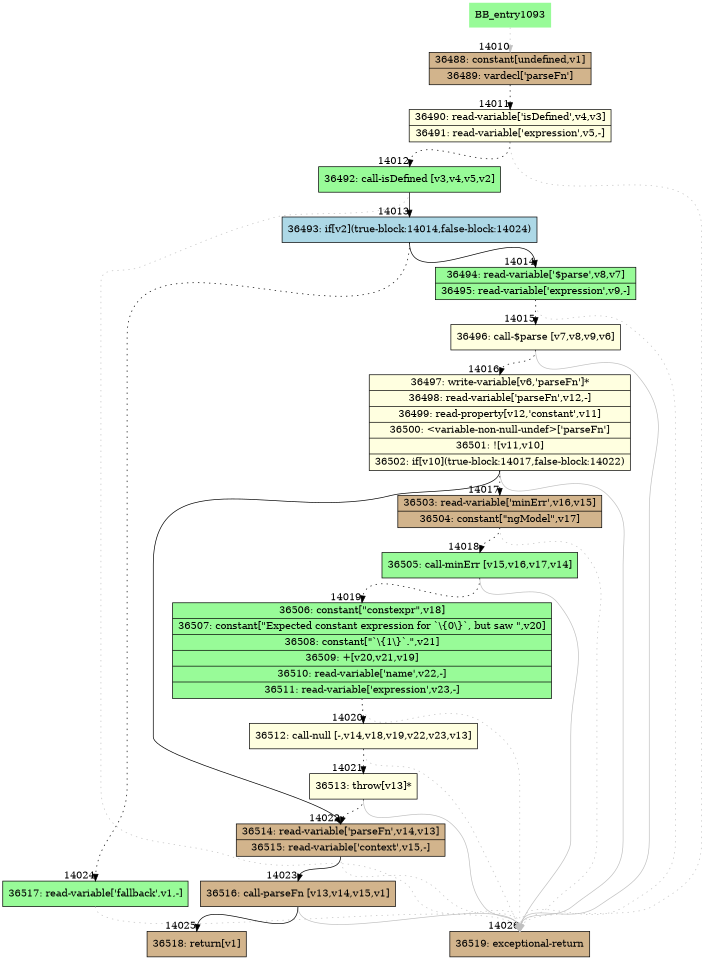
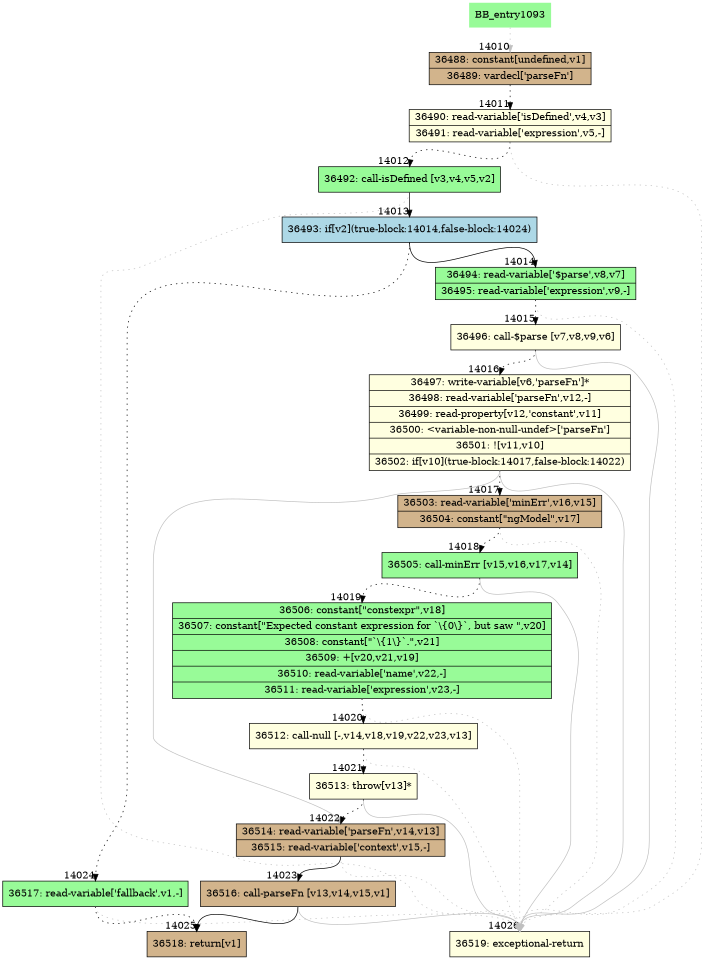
(155, 555) -> (155, 555)
none -> (148, 919)
(520, 944) -> (520, 944)
